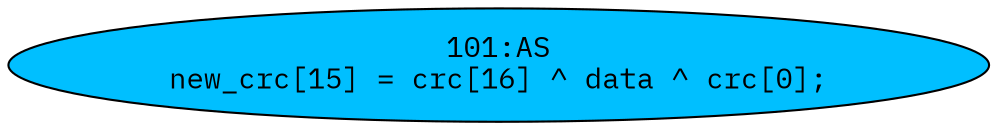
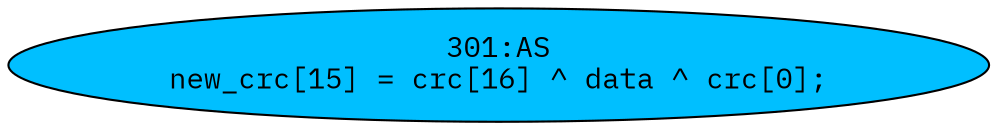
(499, 65) -> (499, 65)
